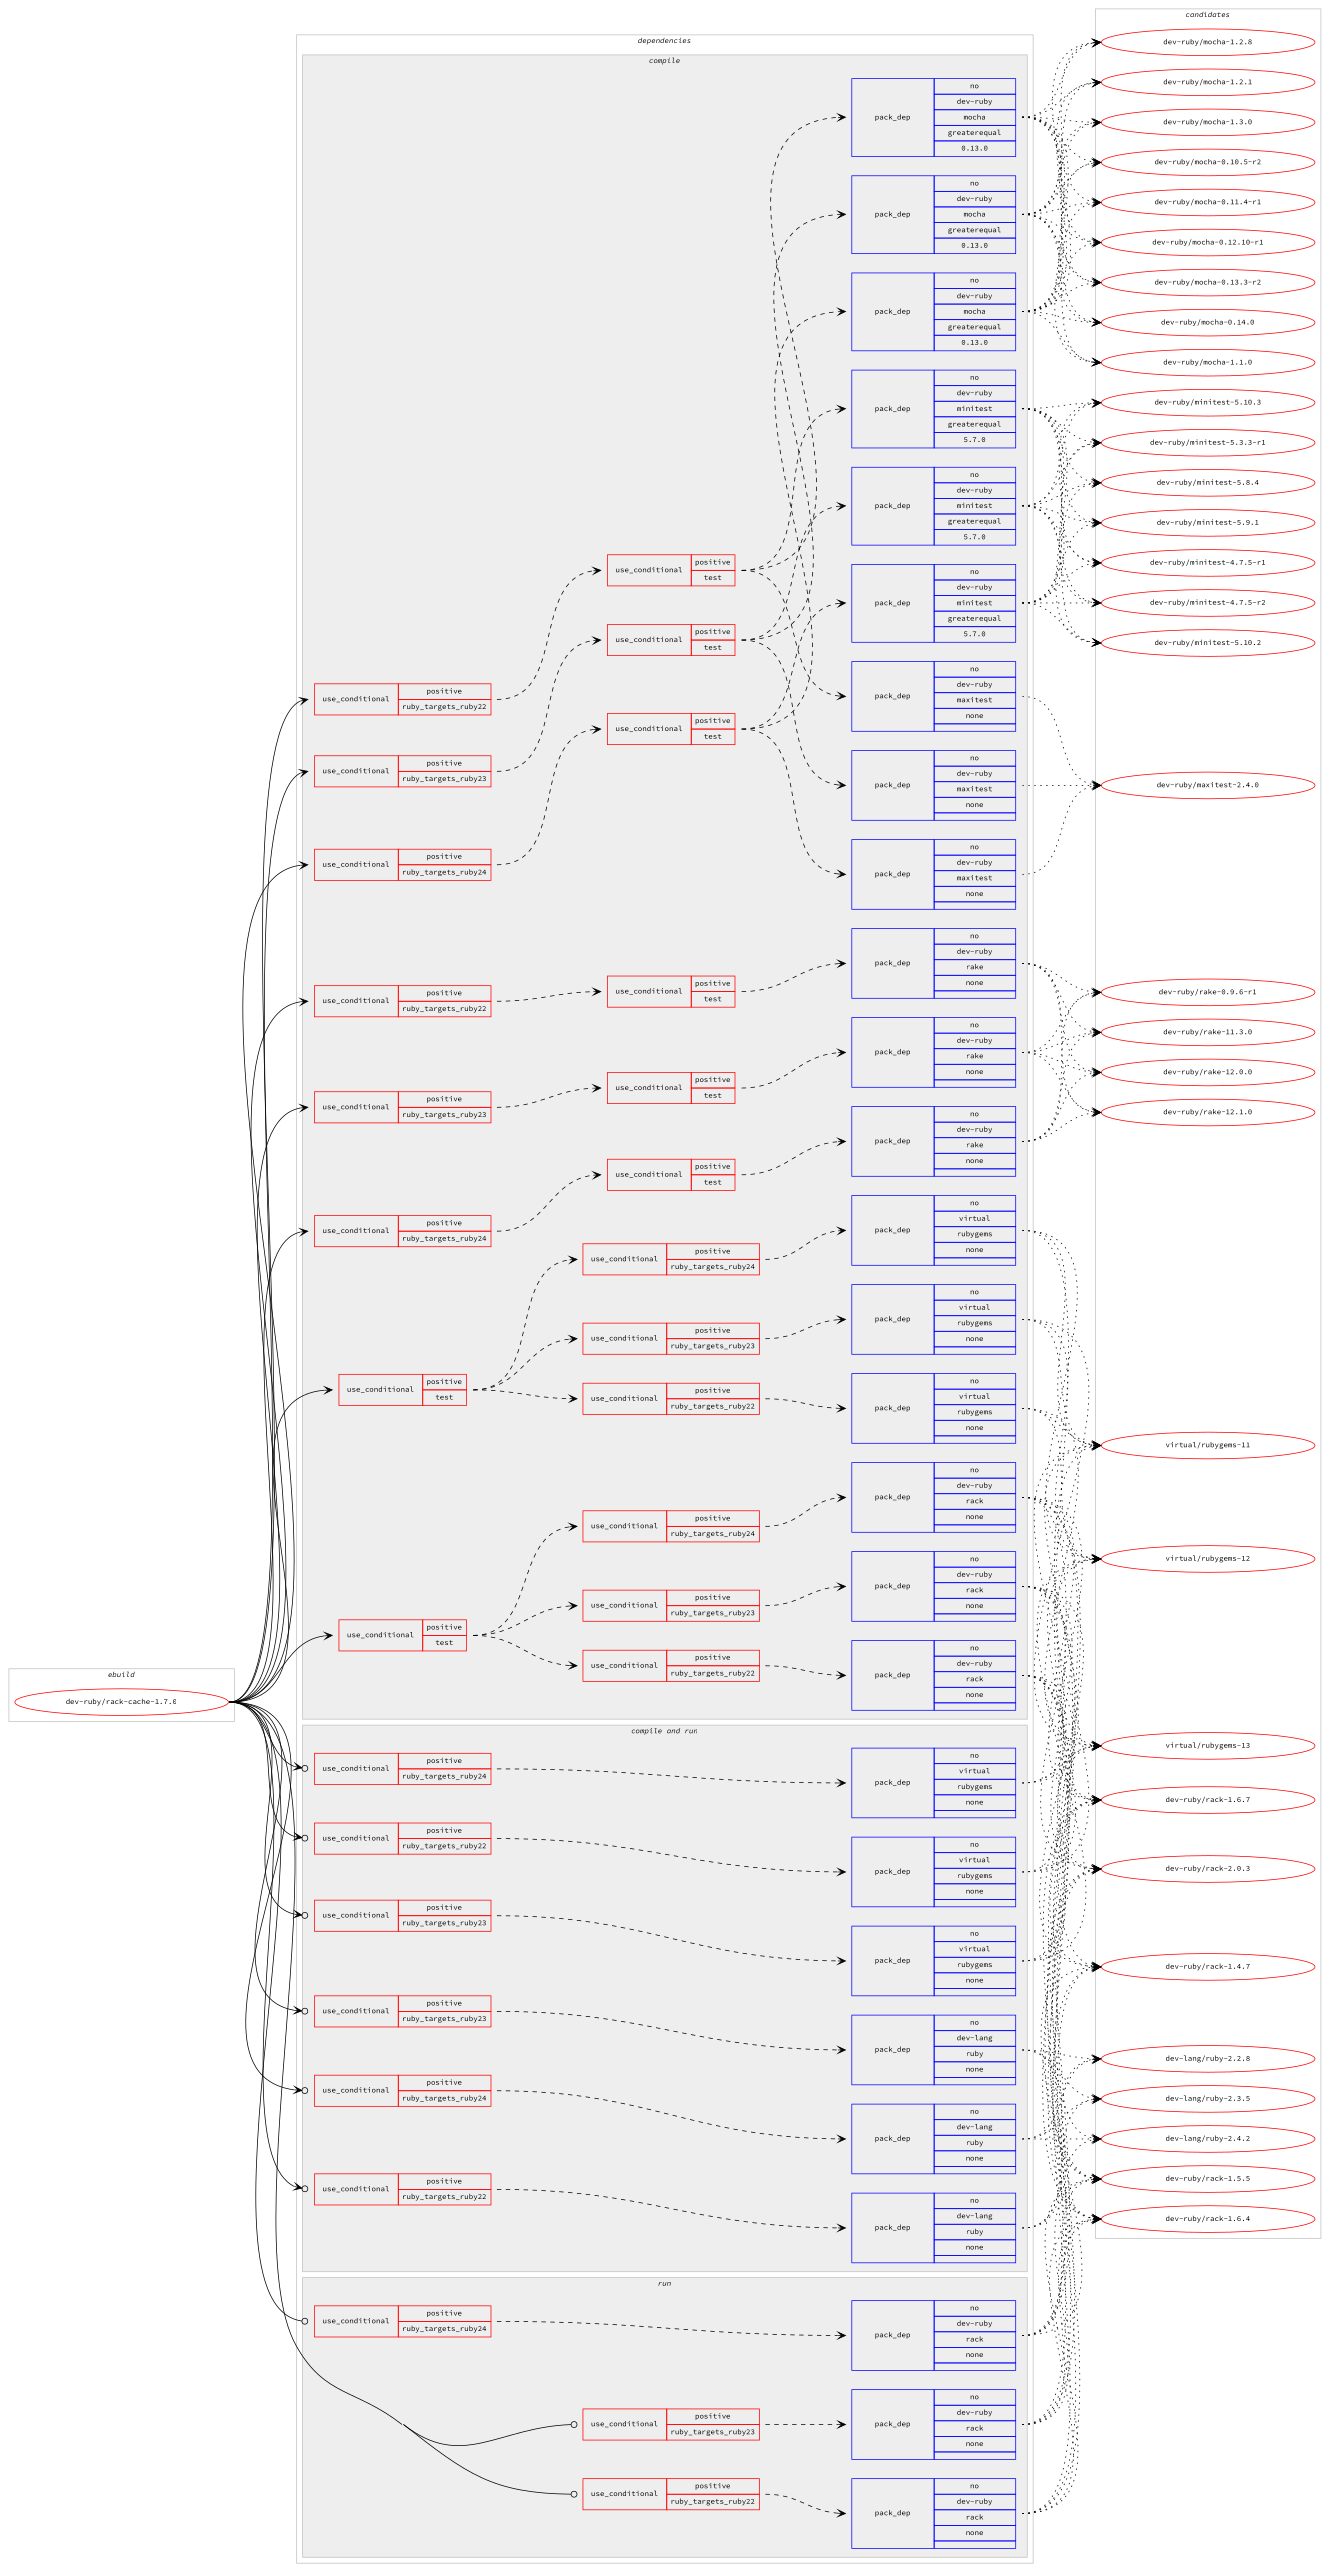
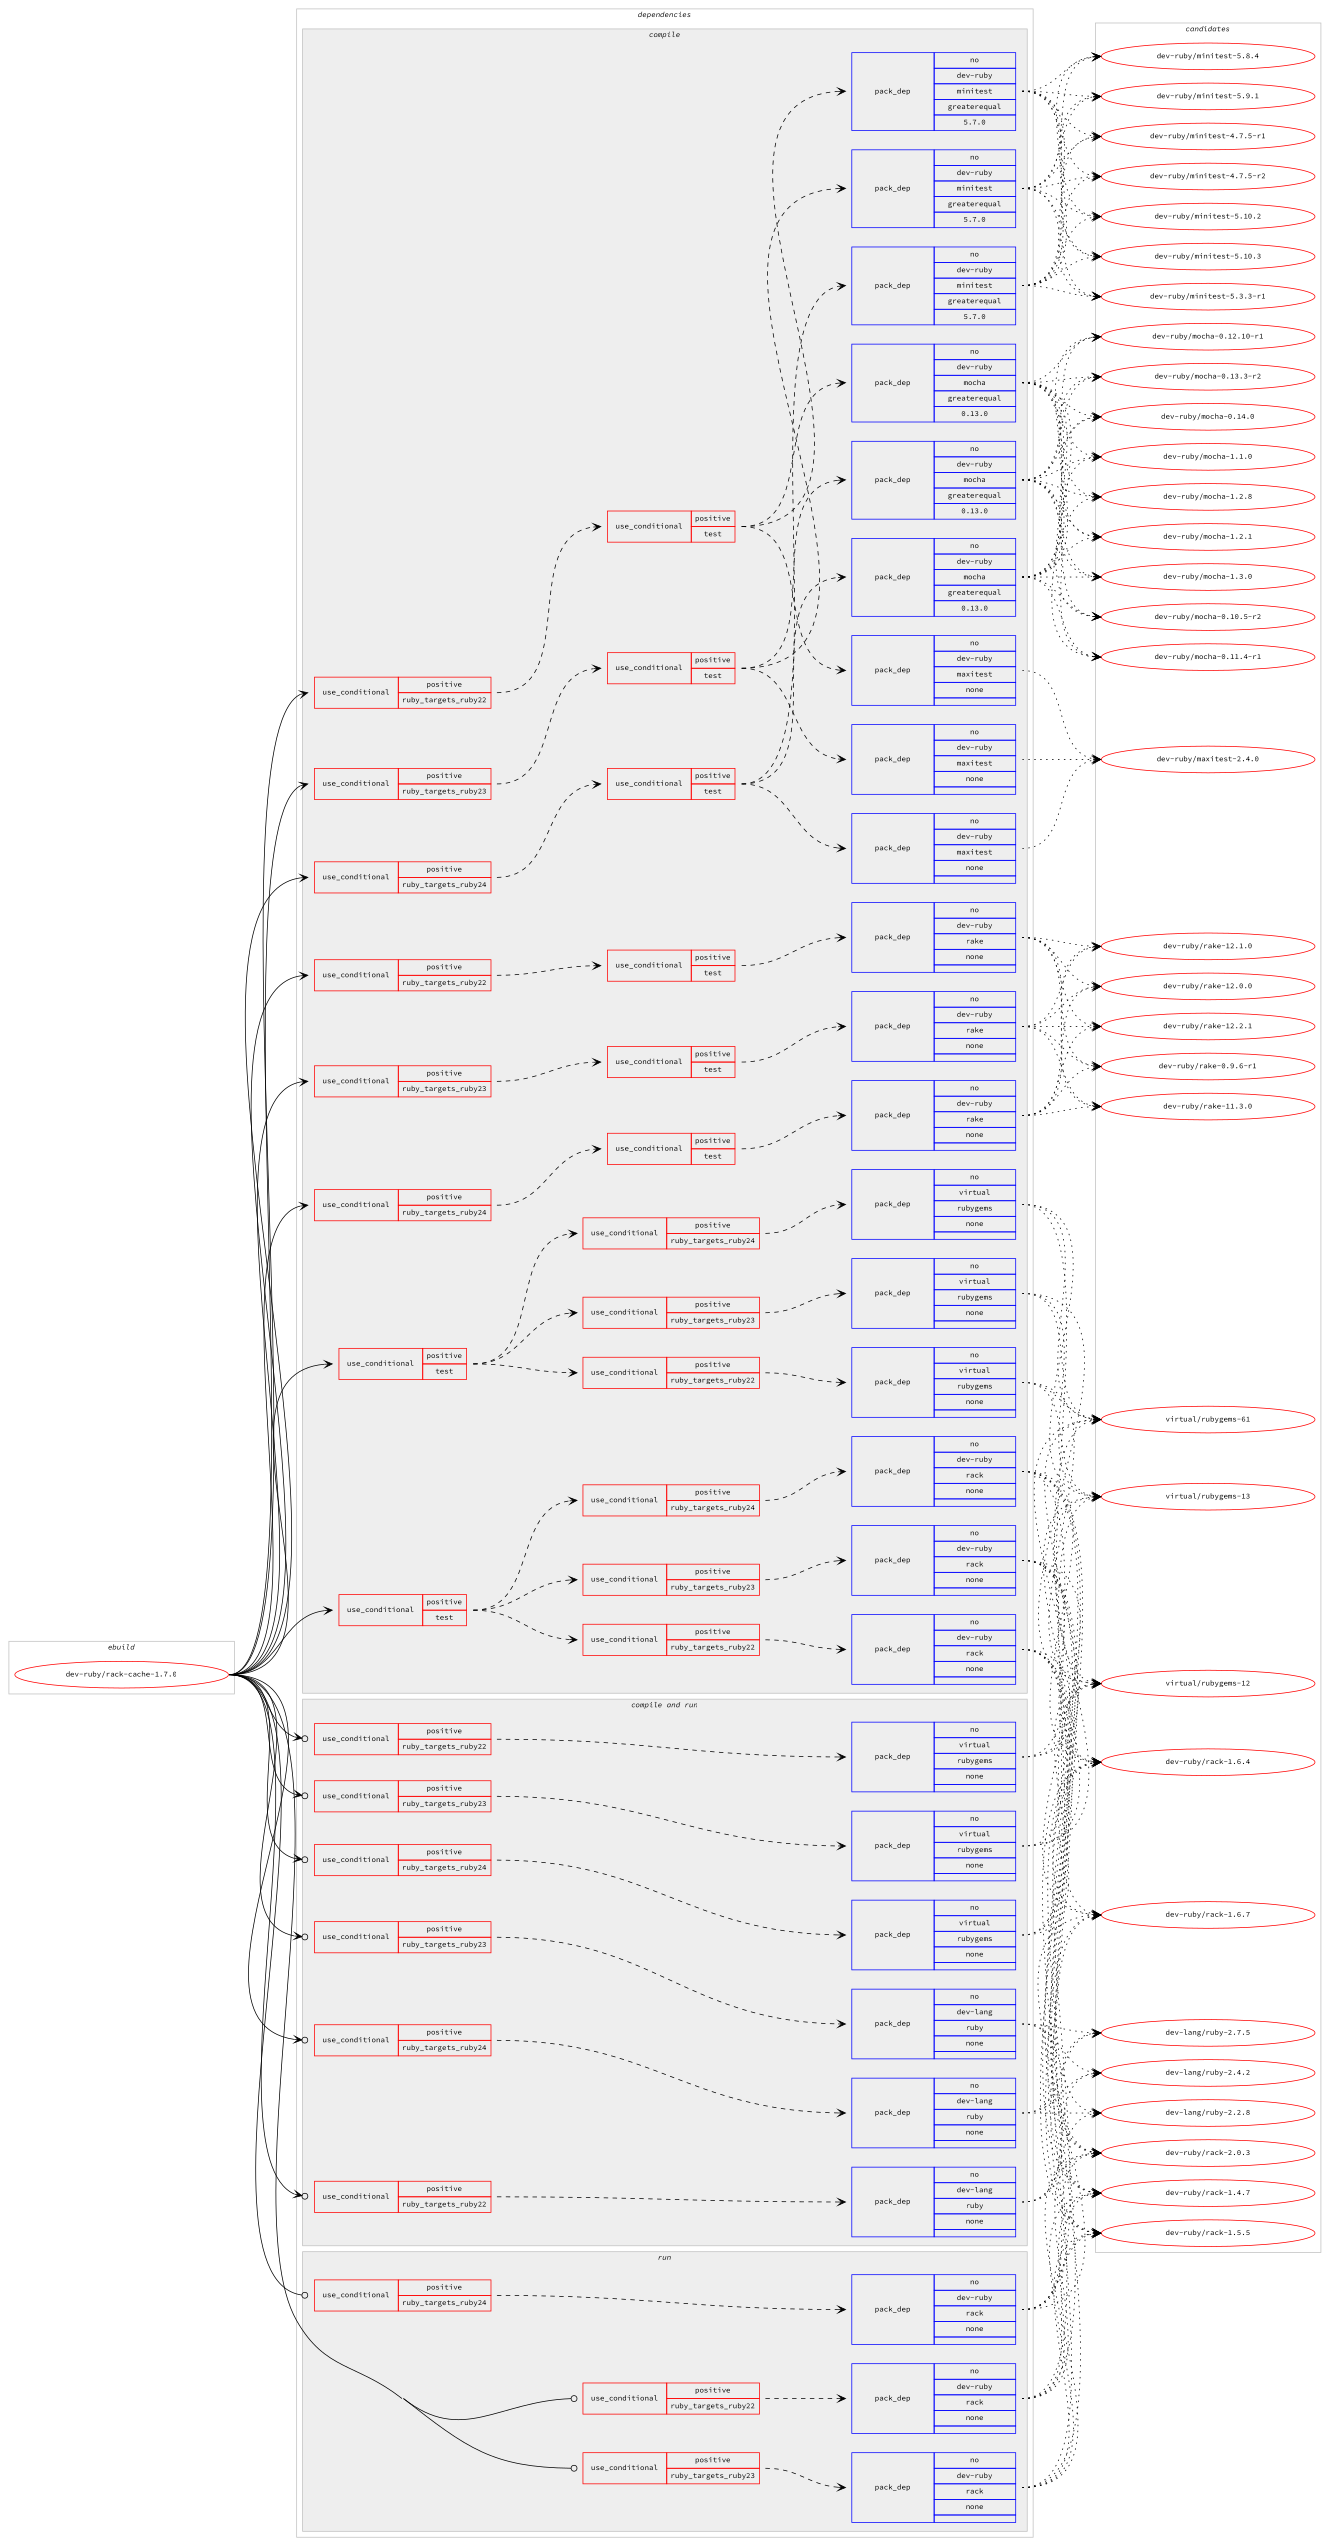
none -> (1208, 1026)
(1208, 1446) -> (1208, 1420)
(1208, 2099) -> (1208, 2033)
